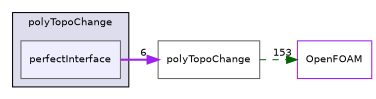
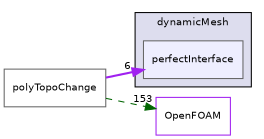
(71, 23) -> (193, 23)
(135, 60) -> (119, 75)
